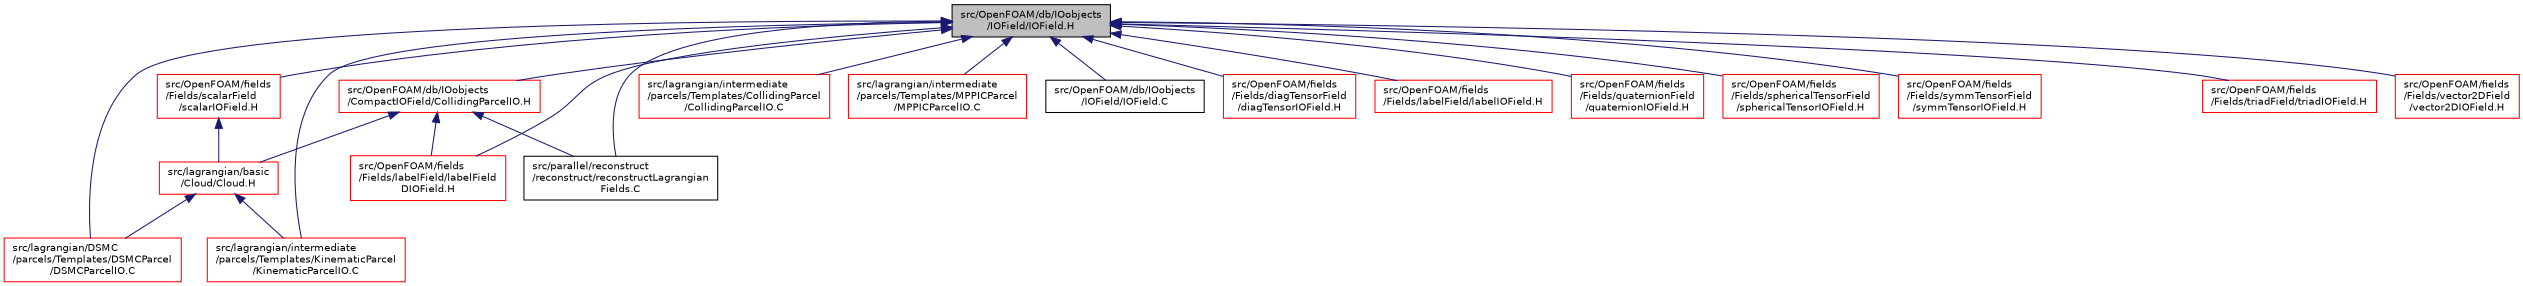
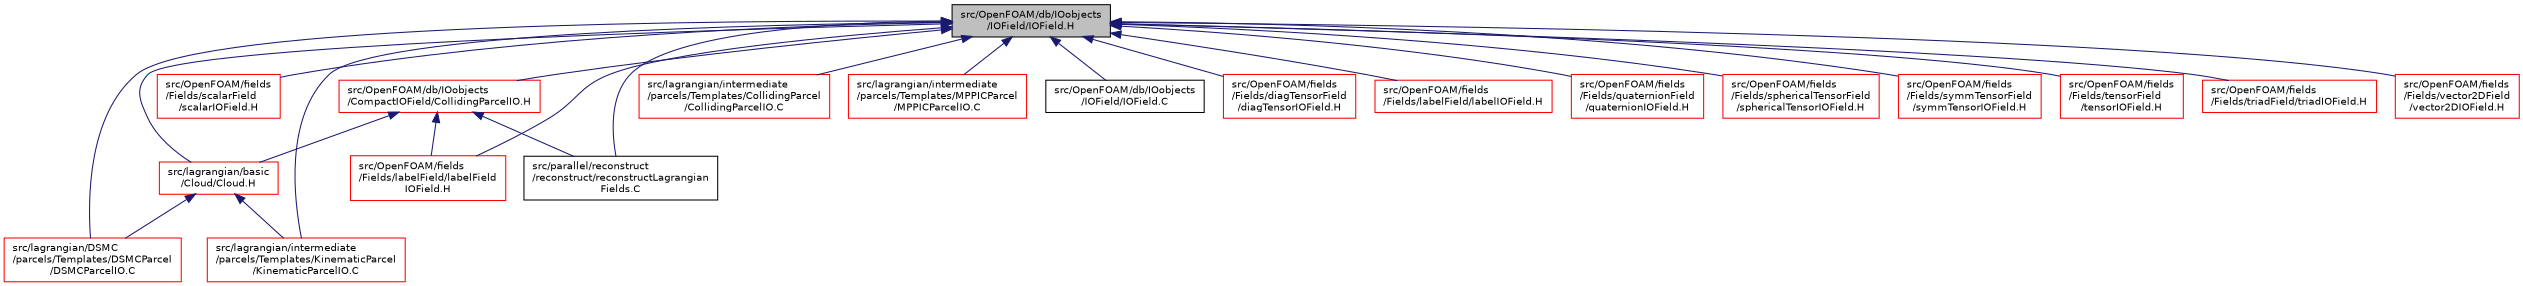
none -> (2122, 96)
(219, 145) -> (398, 45)
(428, 178) -> (428, 178)
